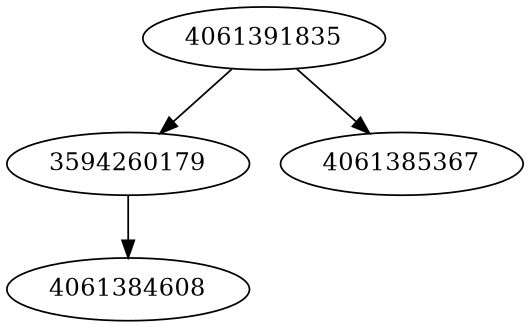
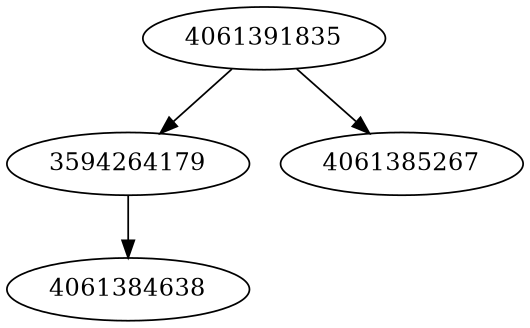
(128, 164) -> (128, 164)
(402, 164) -> (402, 164)
(128, 289) -> (128, 289)
